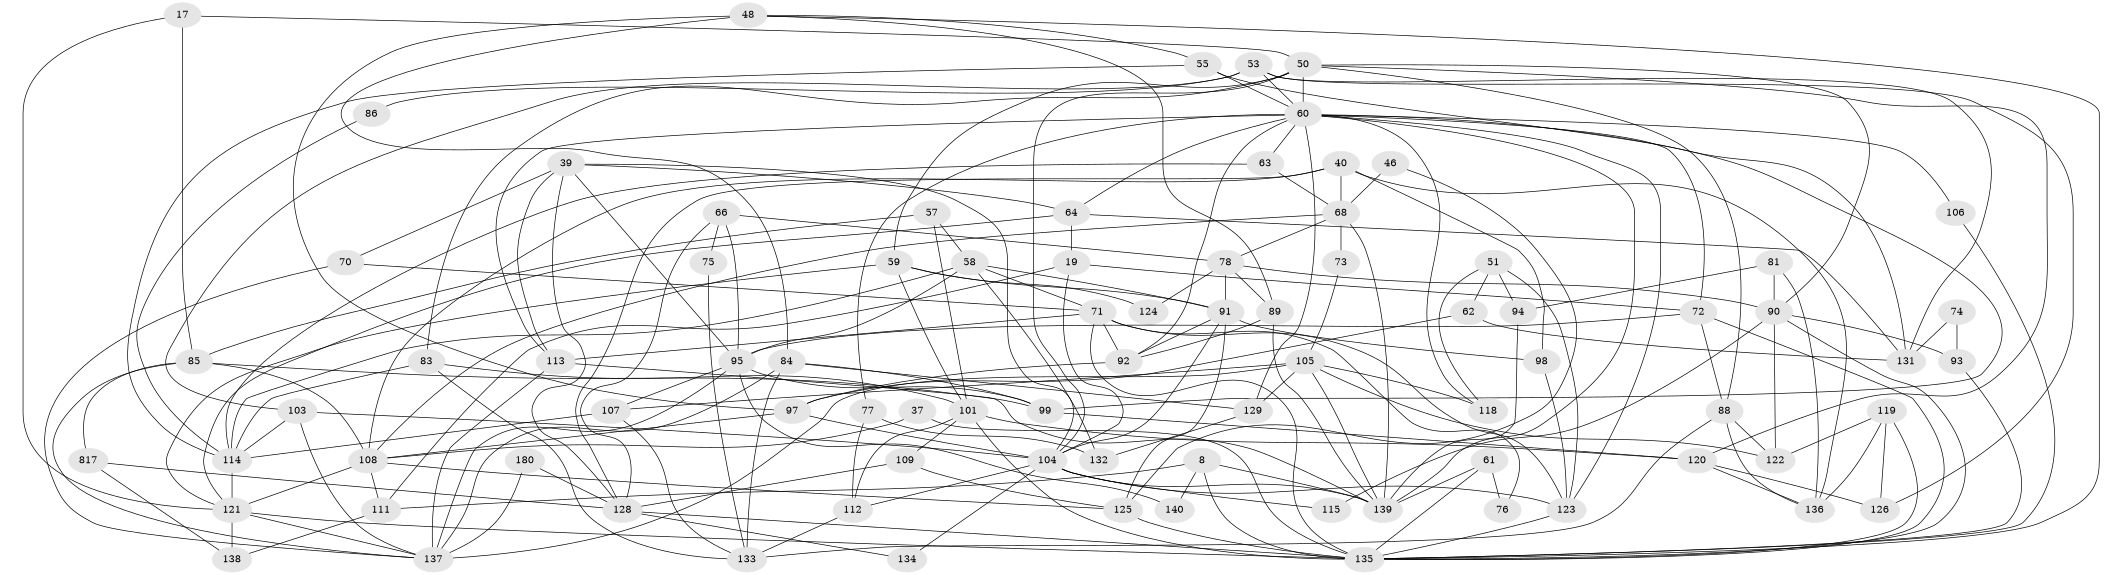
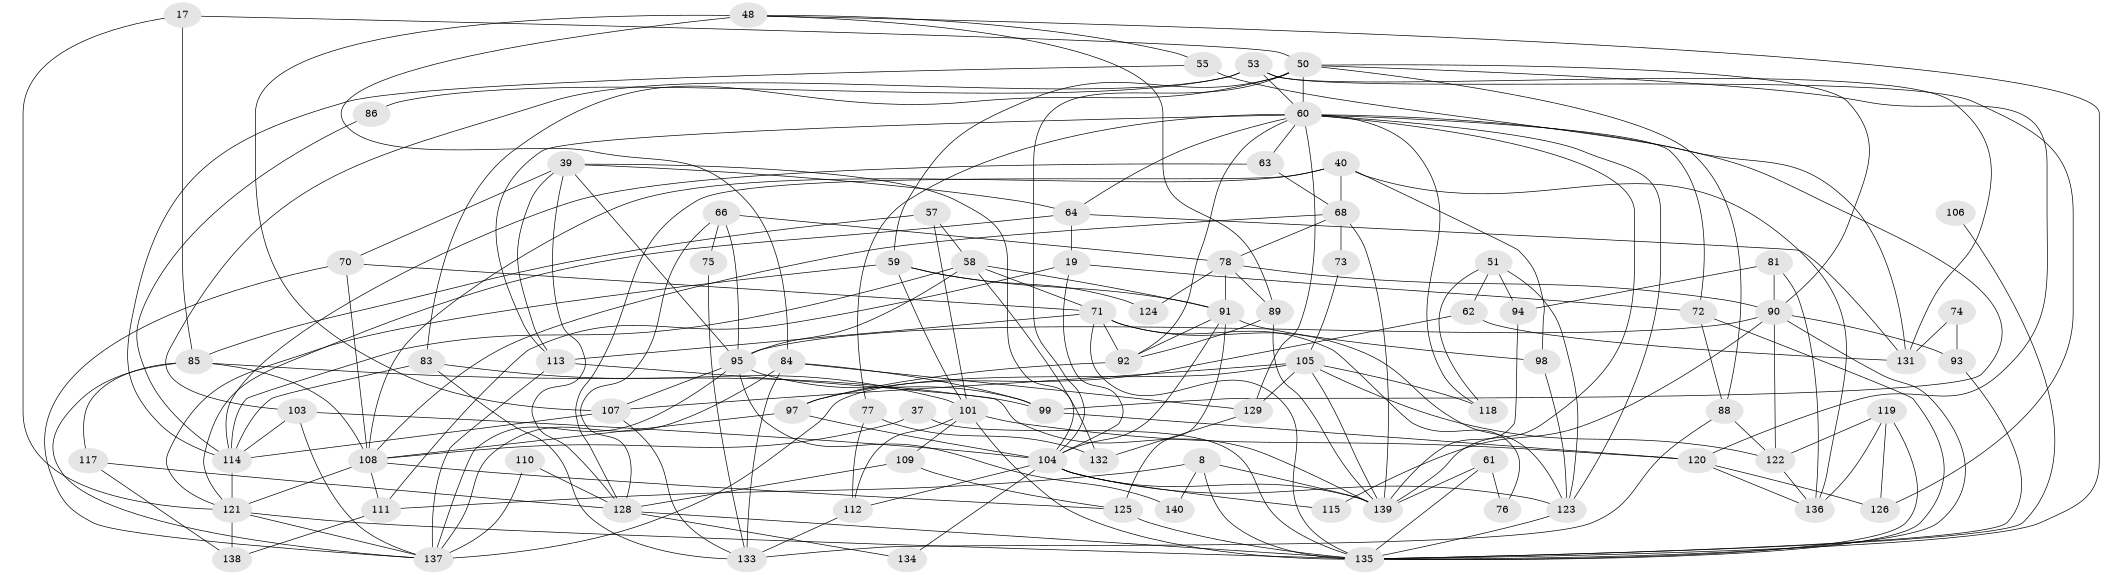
(1253, 89) -> none
(1663, 126) -> none
(1390, 164) -> none
(297, 215) -> (255, 121)
(1168, 325) -> (1304, 330)
none -> (356, 357)
(88, 461) -> (88, 461)
(525, 461) -> (525, 461)
(1745, 467) -> (1791, 480)
